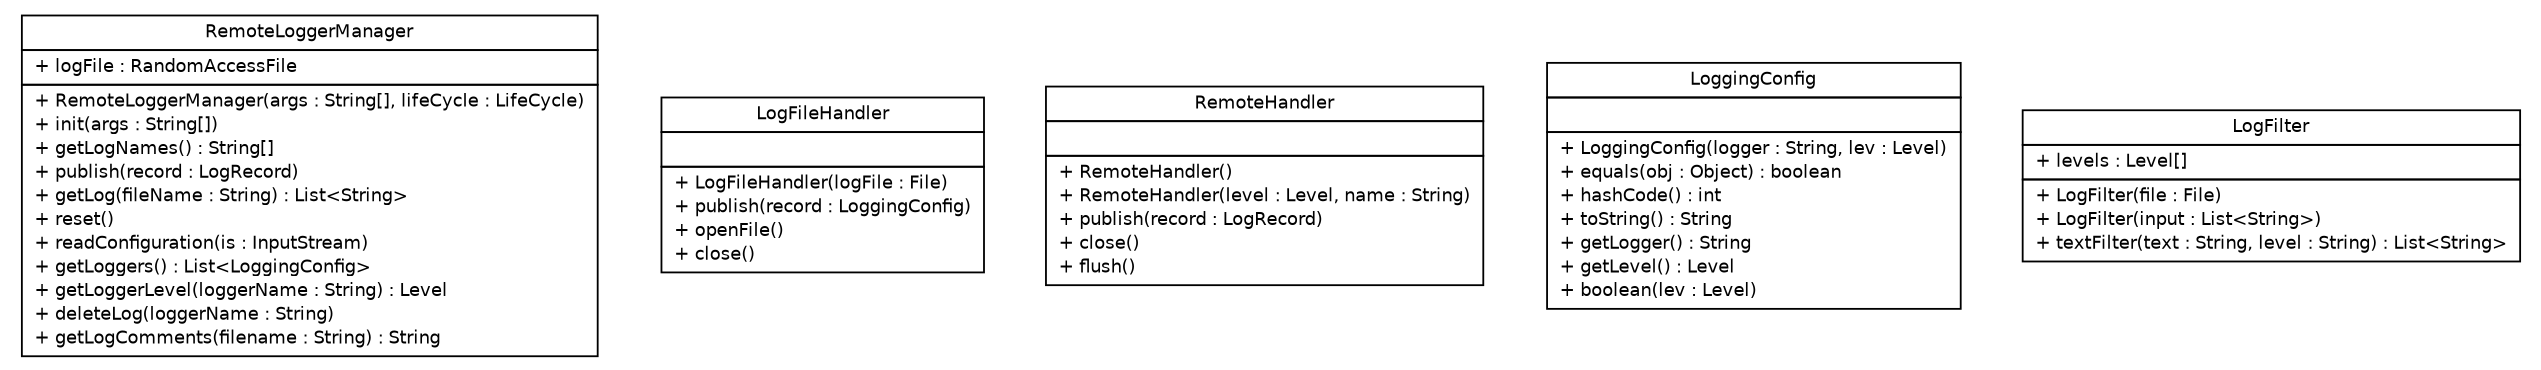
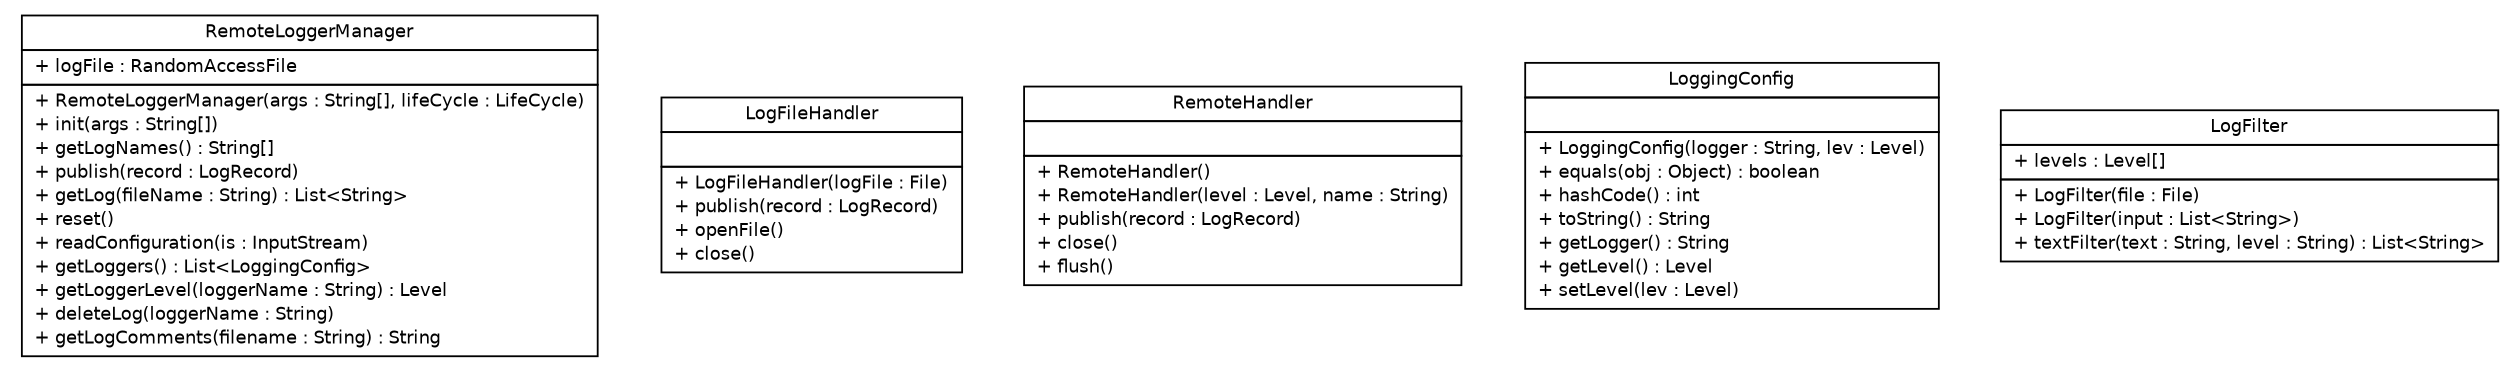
(823, 207) -> (806, 207)
(1659, 291) -> (1639, 291)
